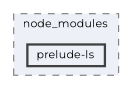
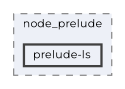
(66, 25) -> (63, 25)
